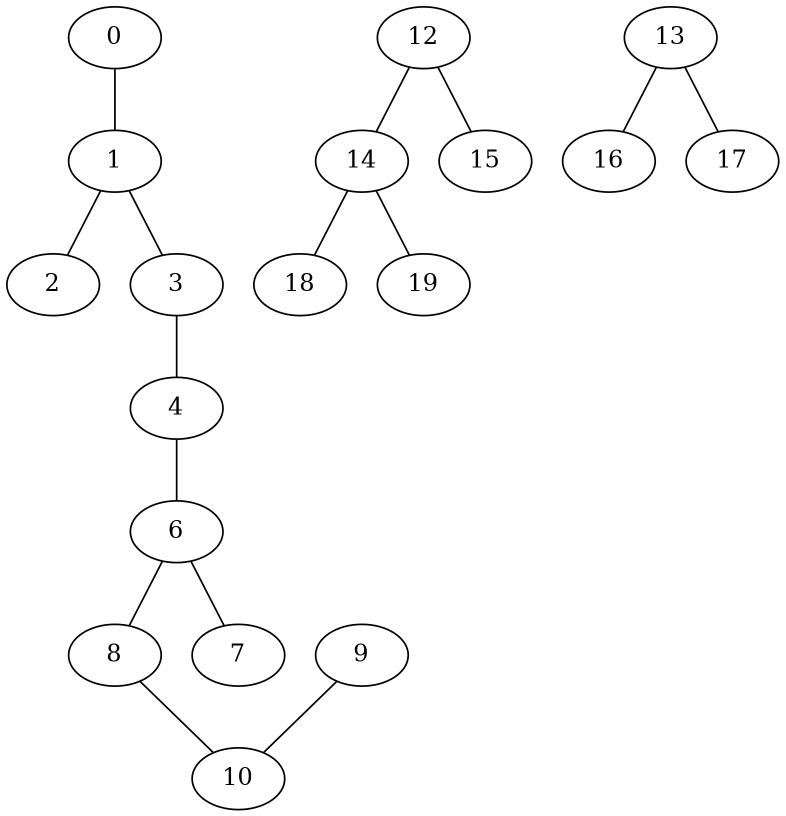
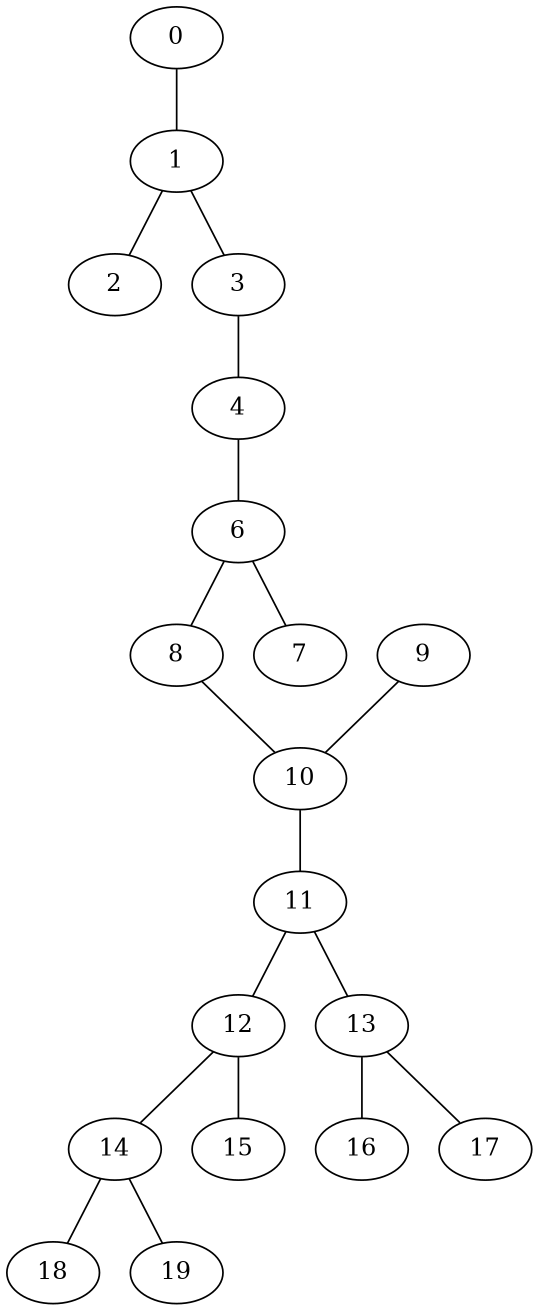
none -> (300, 902)
